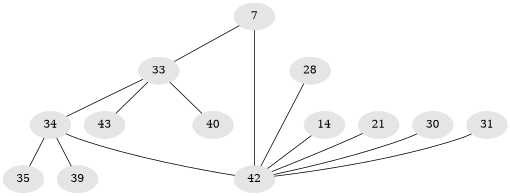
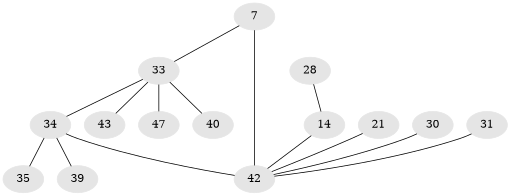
none -> (159, 125)
(282, 125) -> (317, 98)
